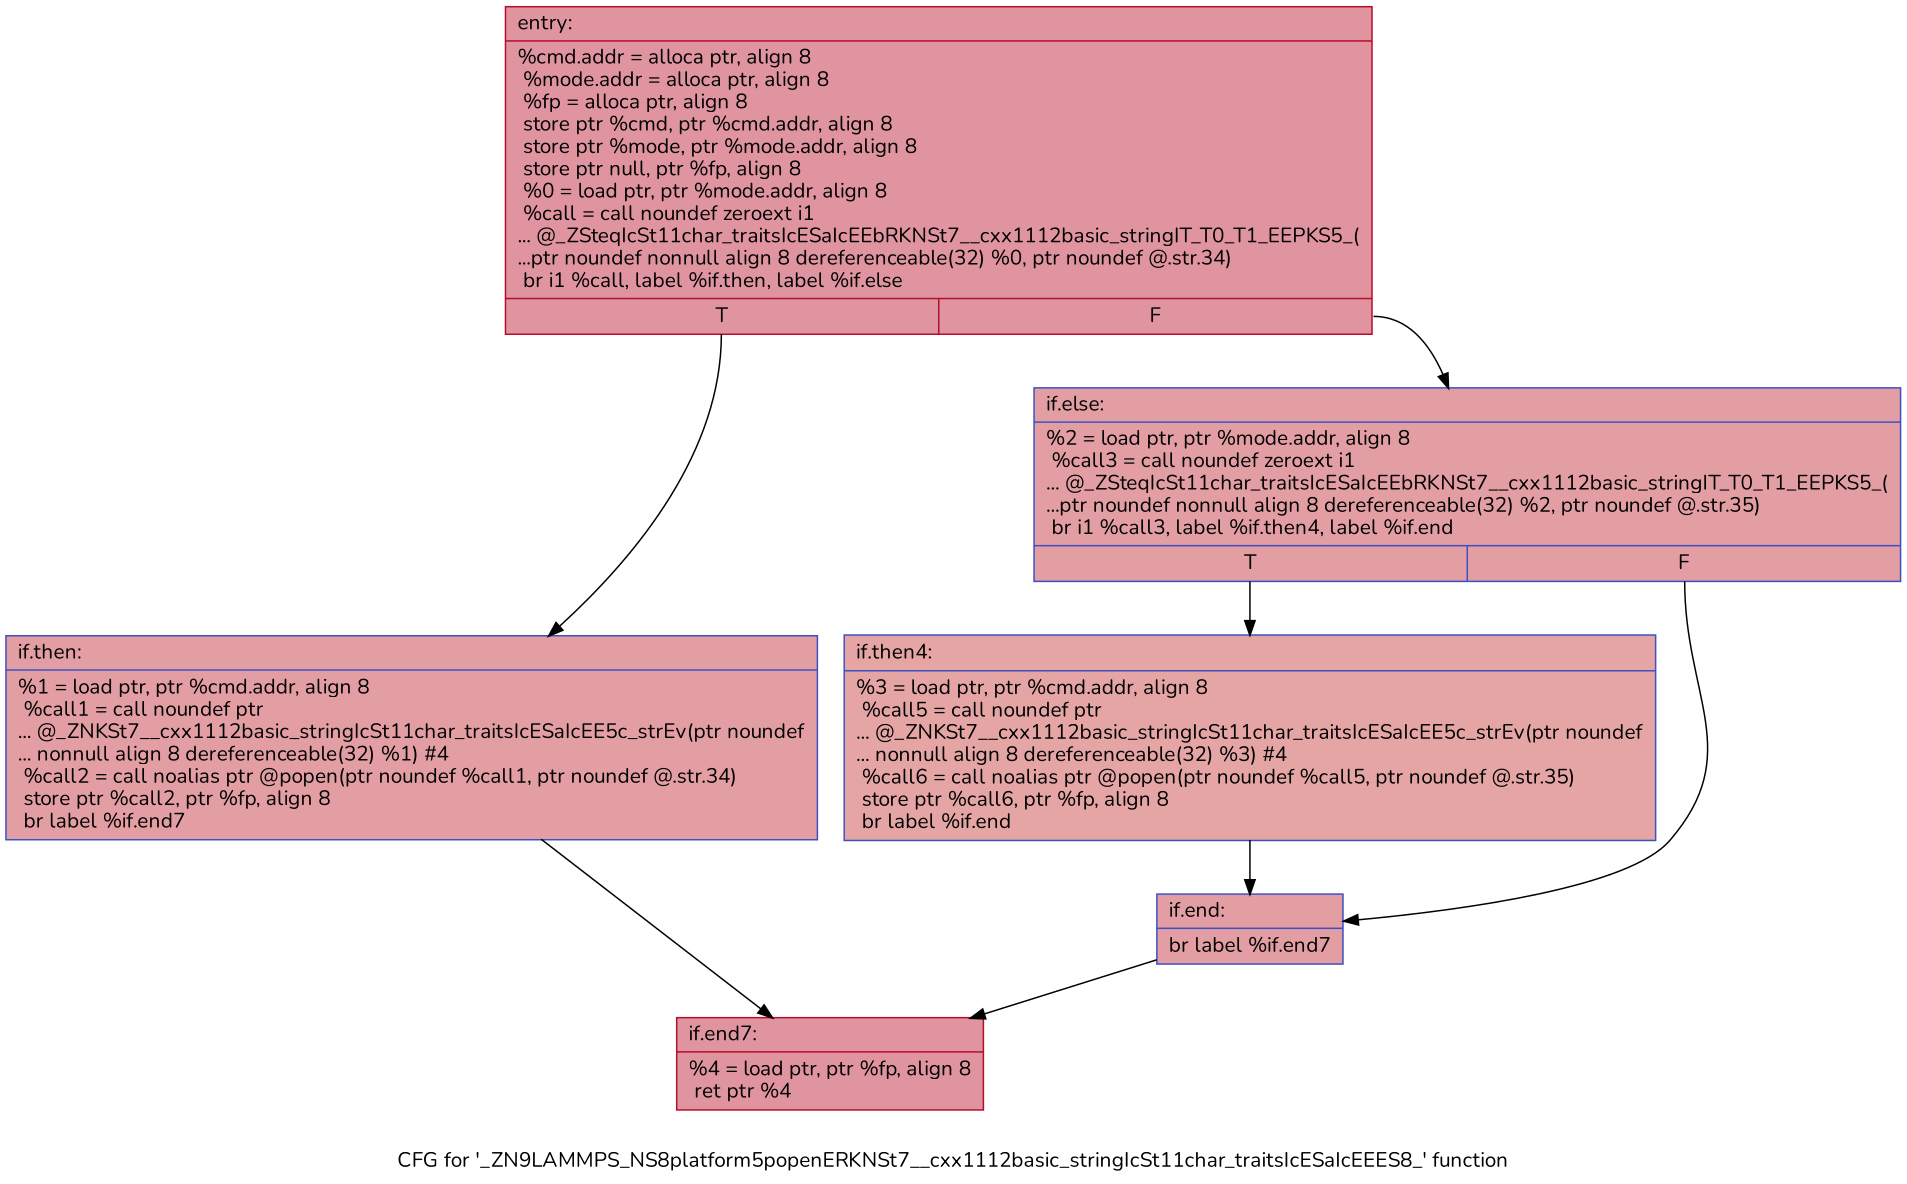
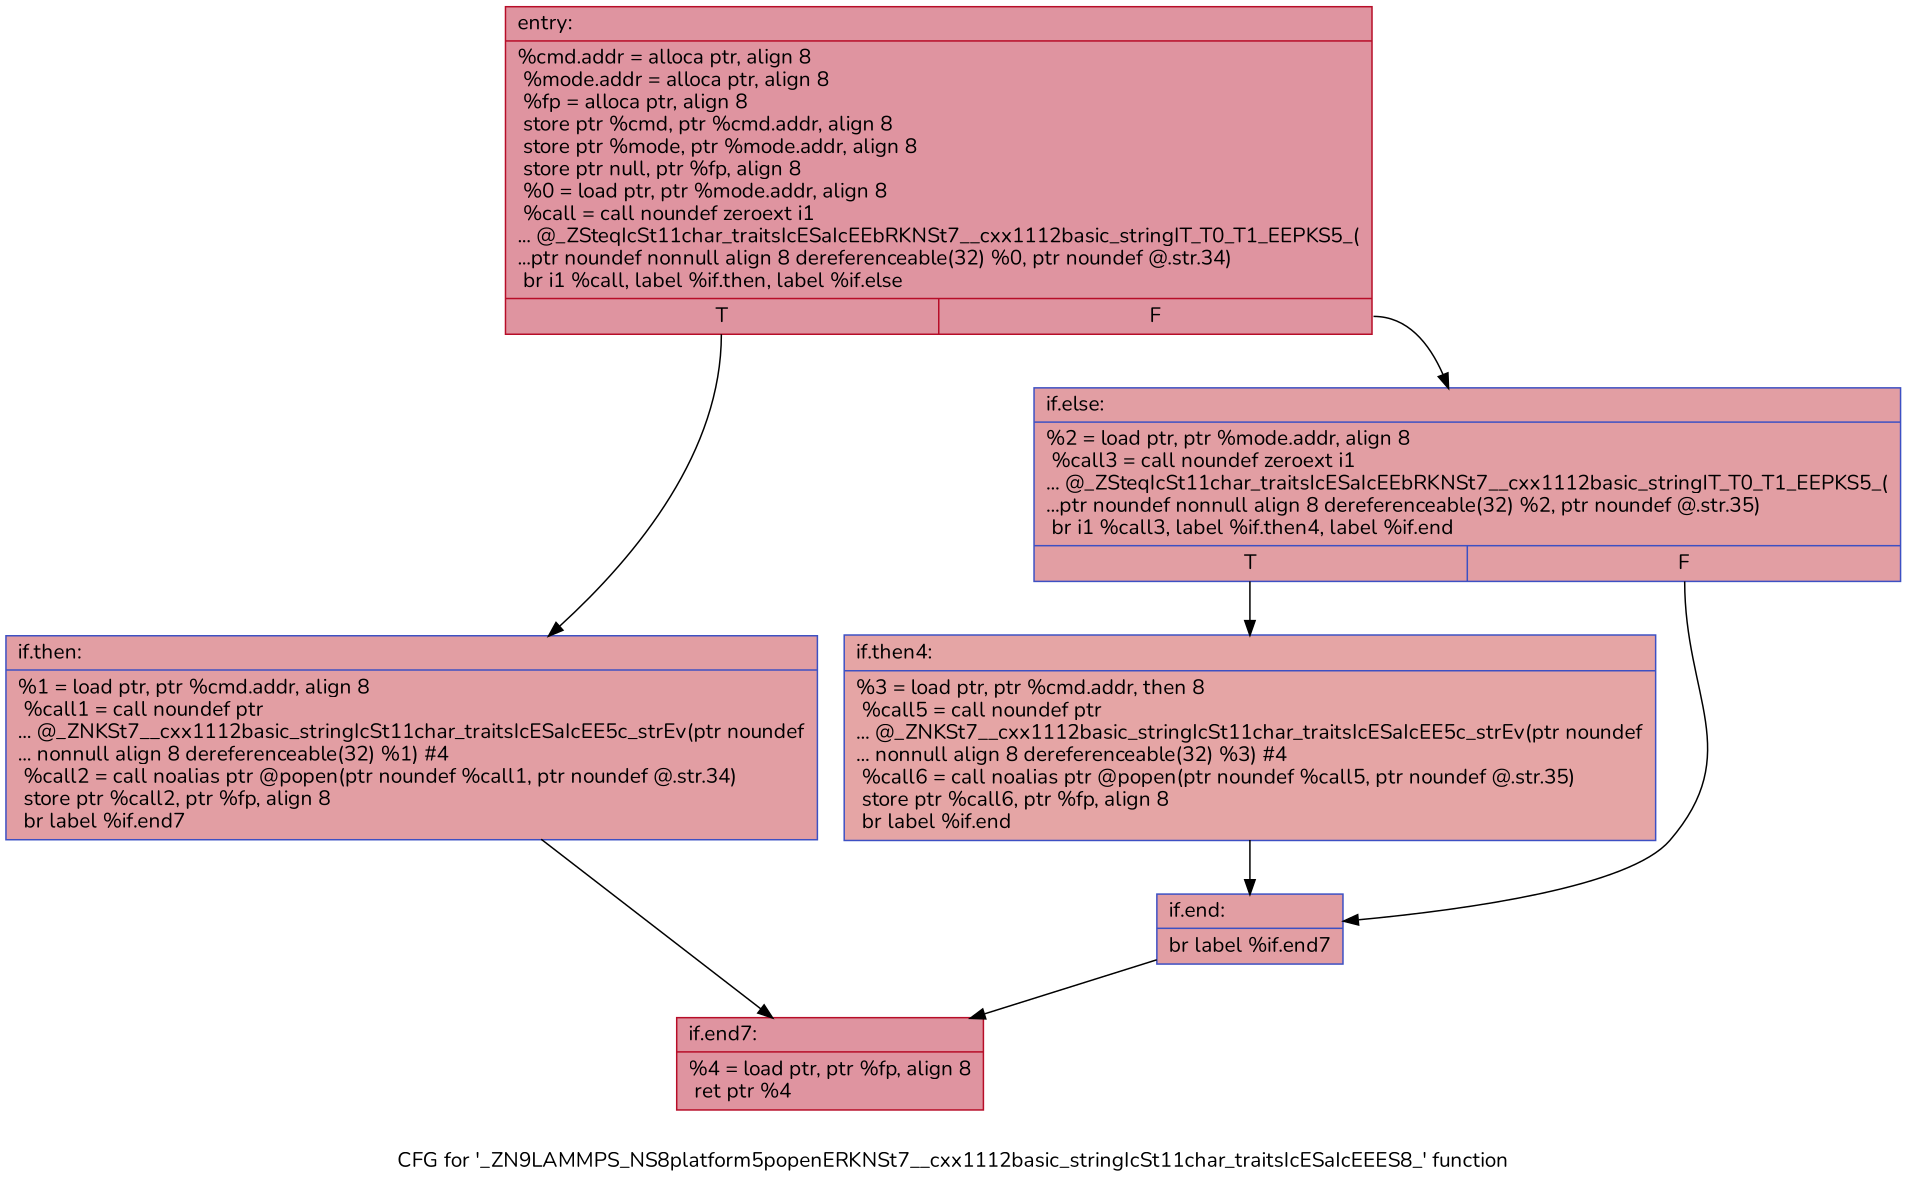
(1033, 688) -> (1031, 688)
